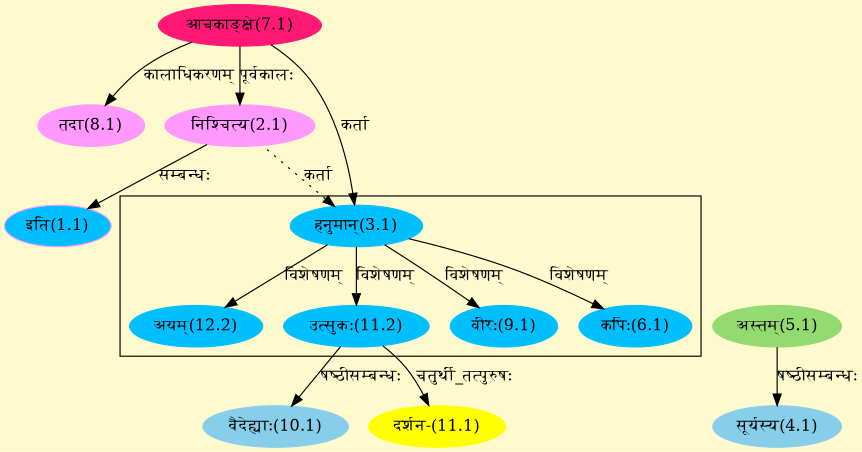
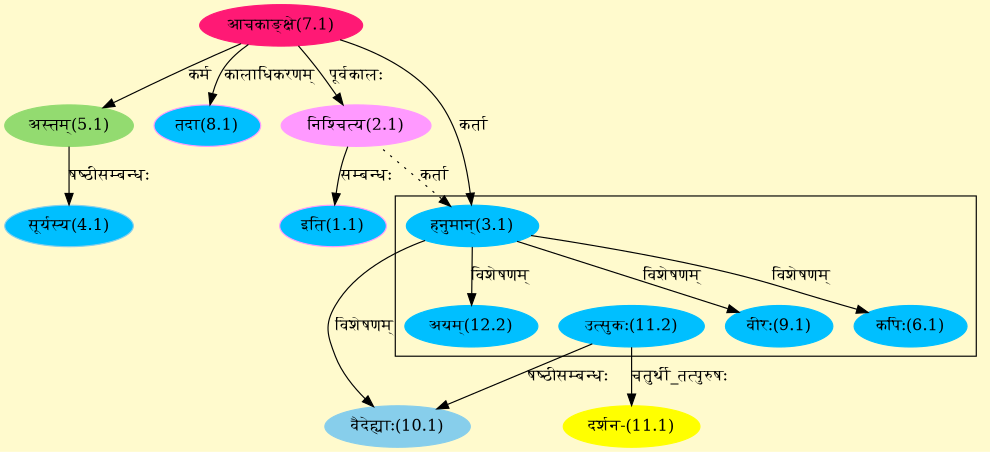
none -> (177, 72)
(91, 126) -> (207, 126)
(356, 270) -> (337, 302)
(777, 427) -> (69, 226)
